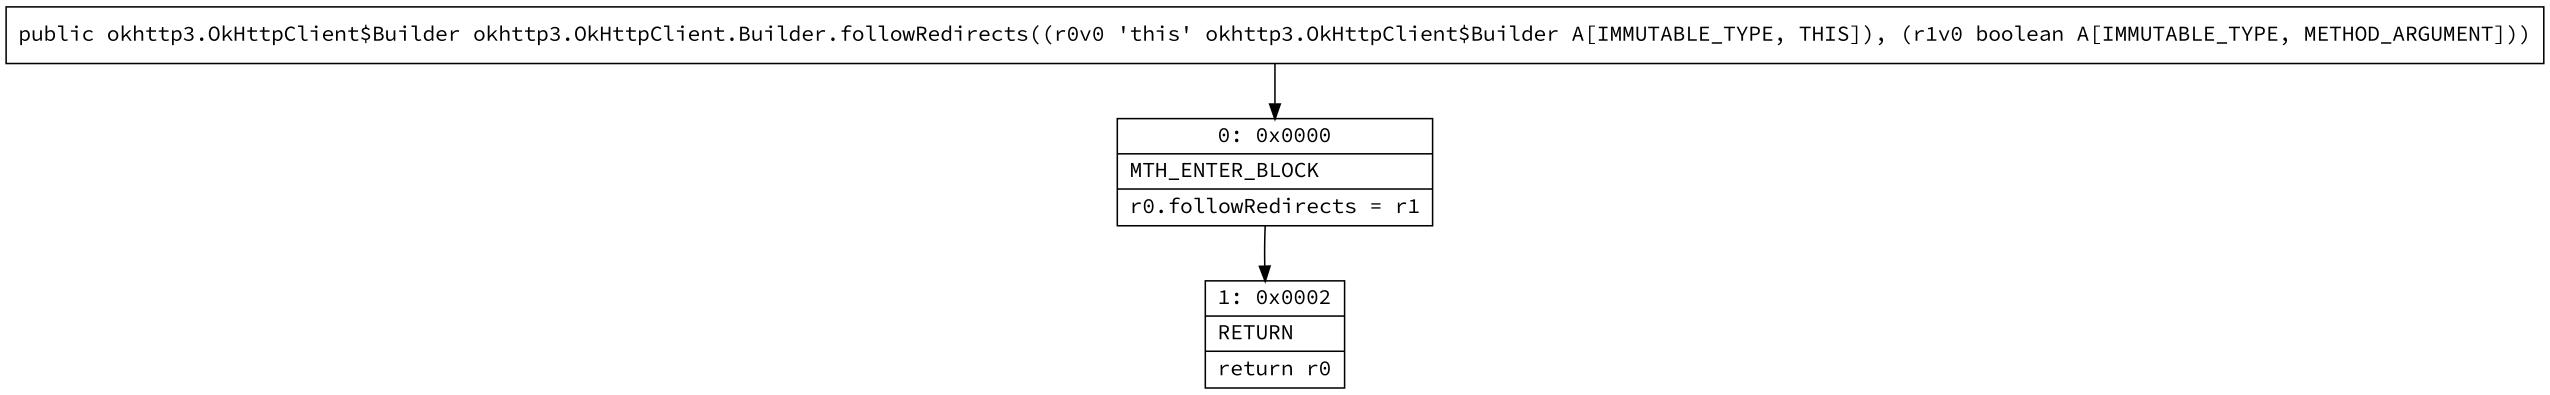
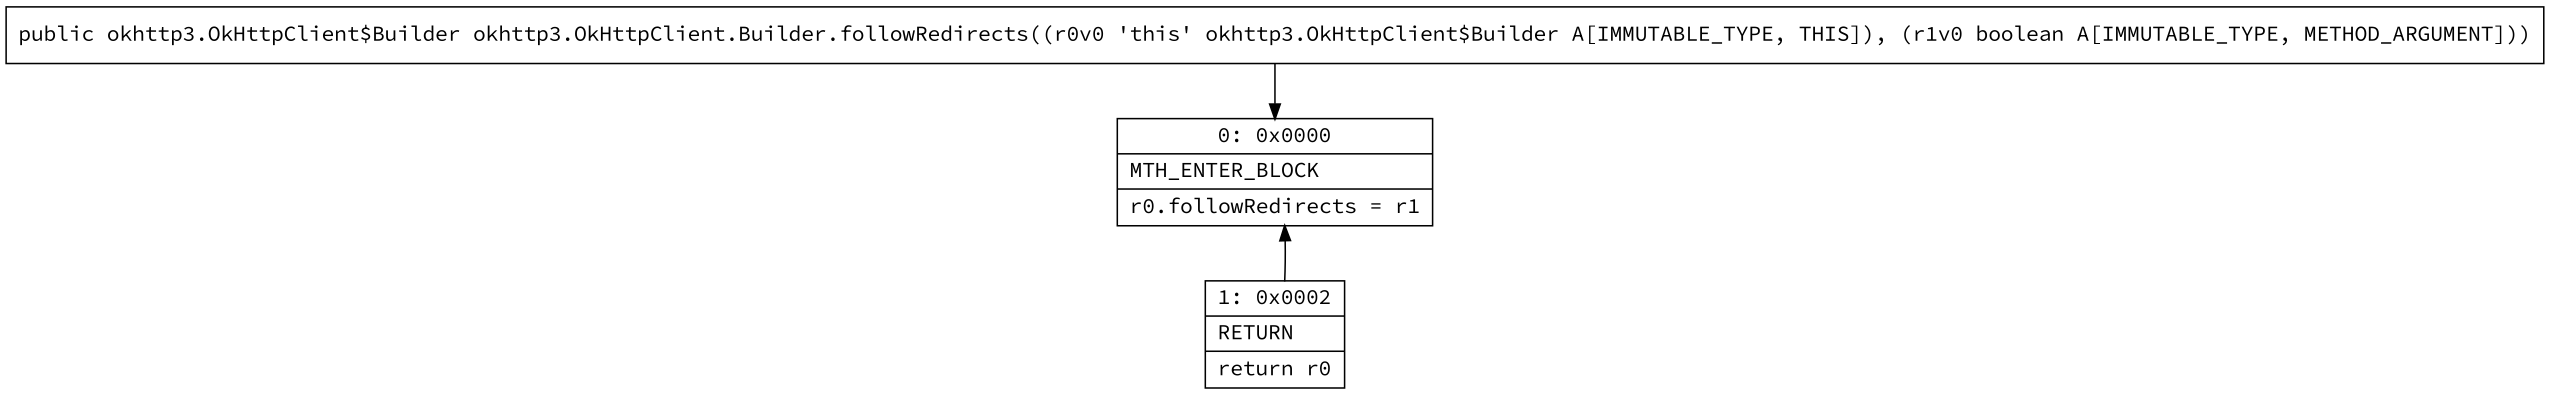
(1265, 246) -> (1285, 261)
